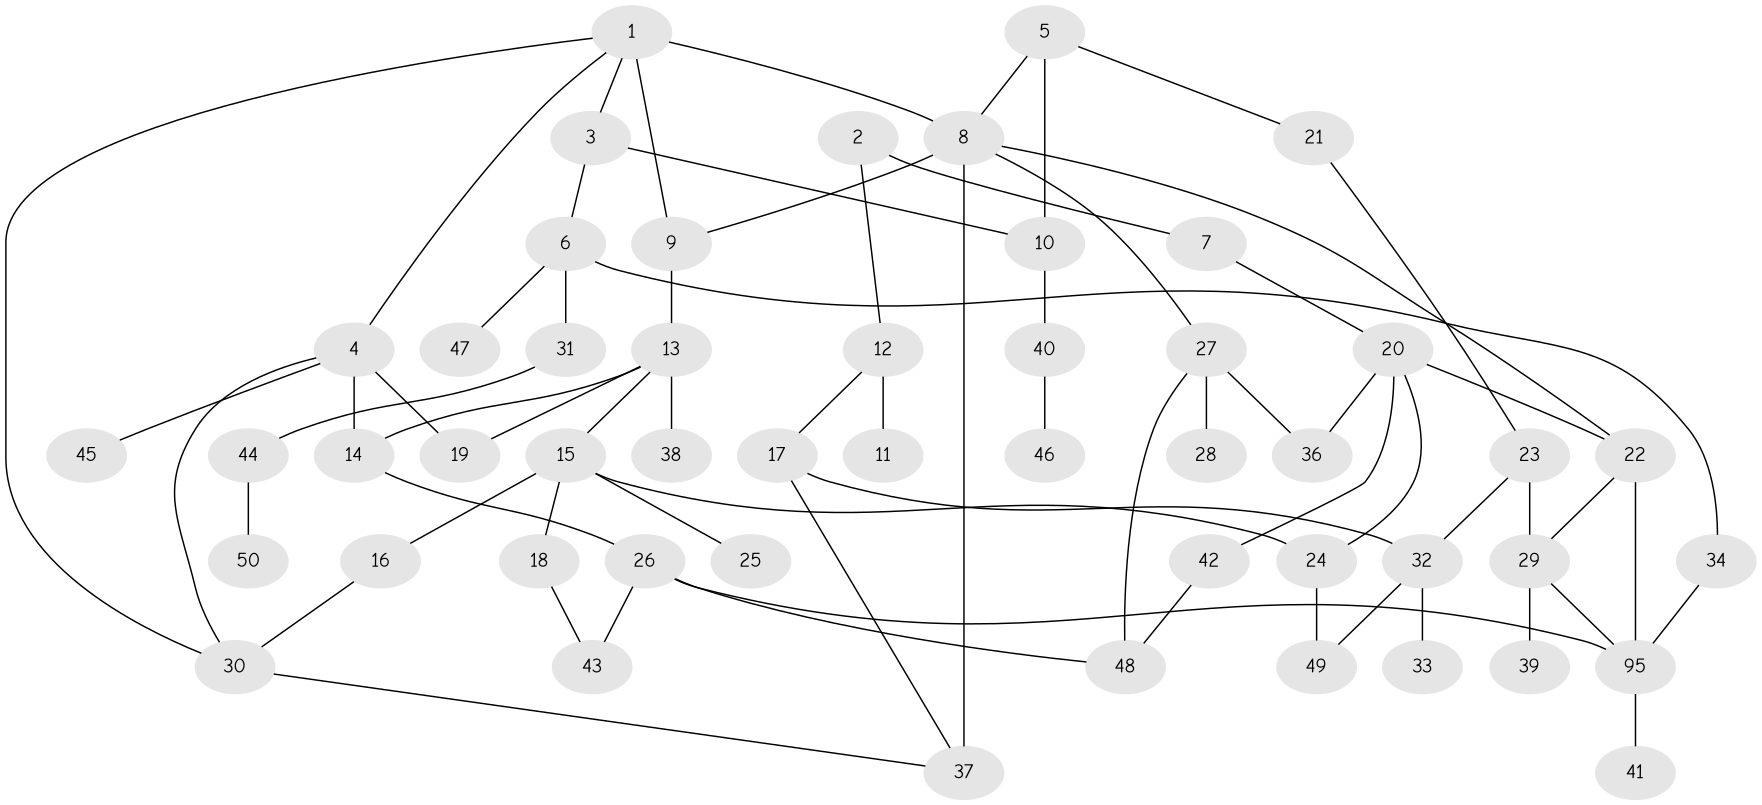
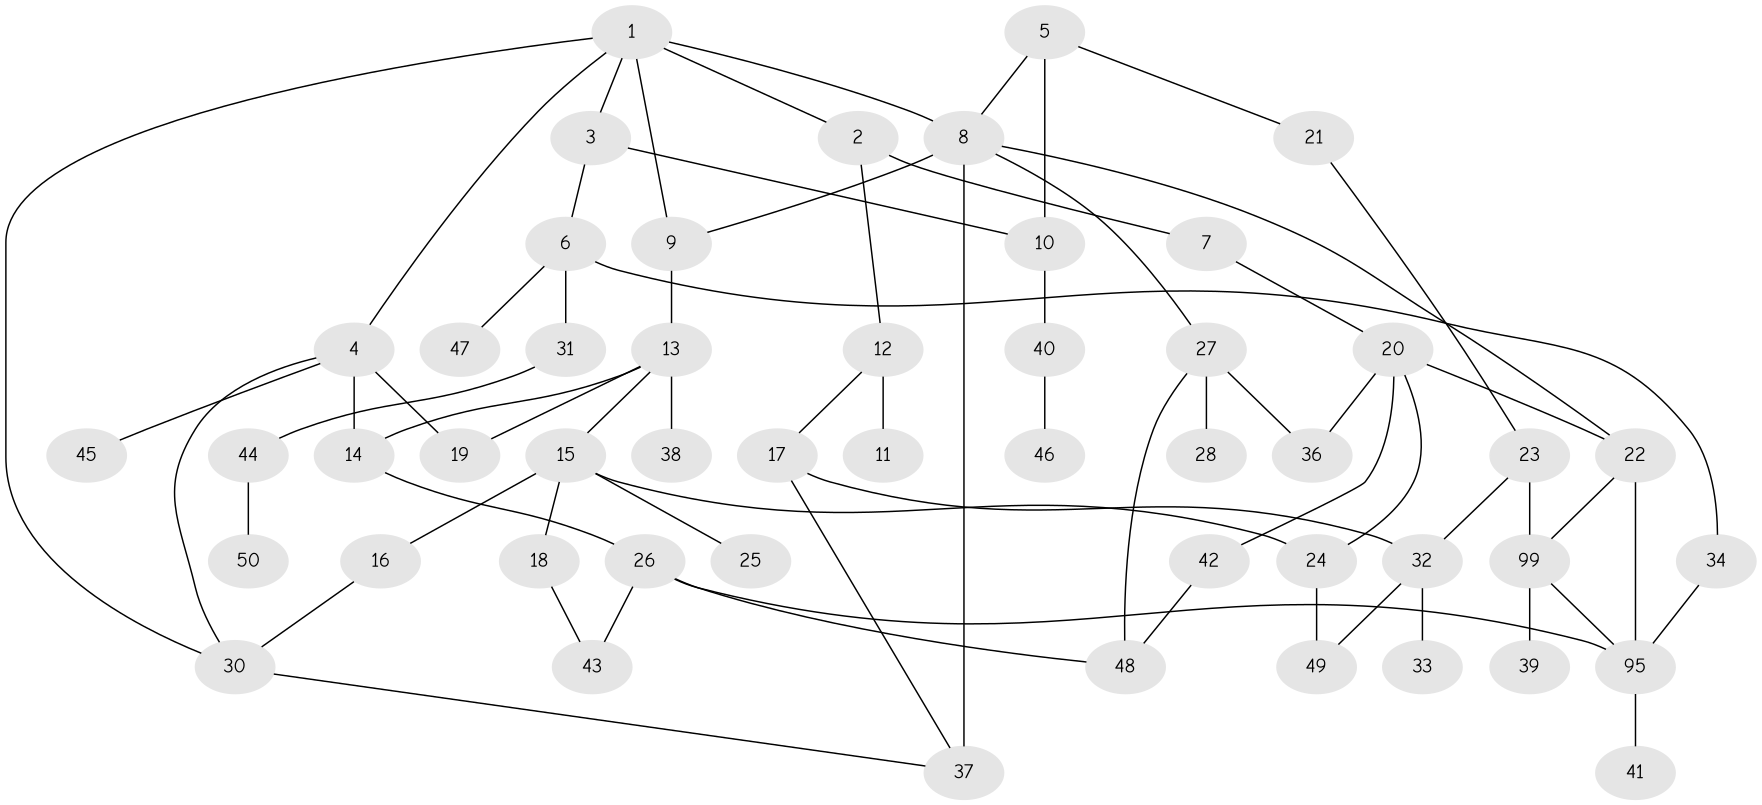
none -> (745, 85)
(1530, 561) -> (1530, 561)
